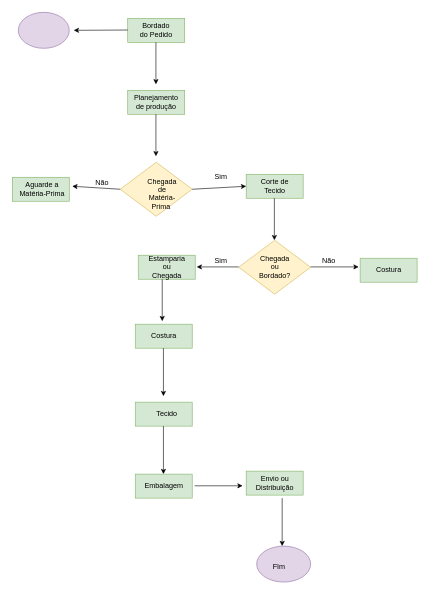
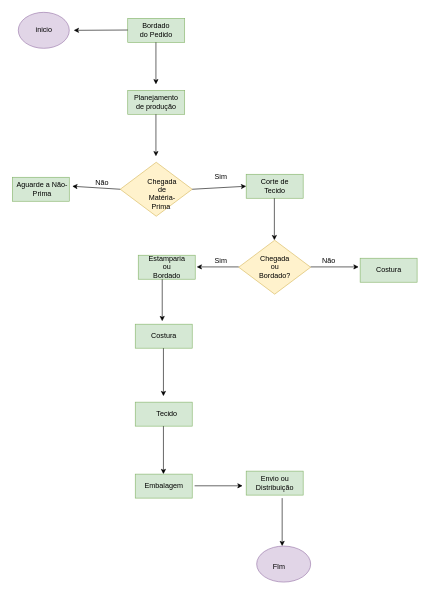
none -> (44, 30)
(42, 189) -> (42, 189)
(167, 267) -> (167, 267)
